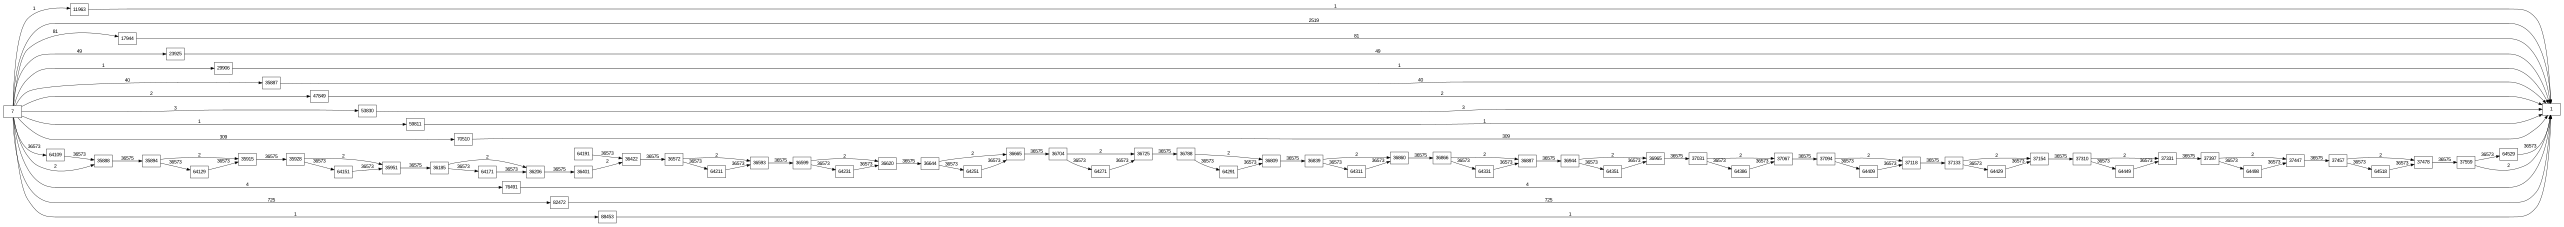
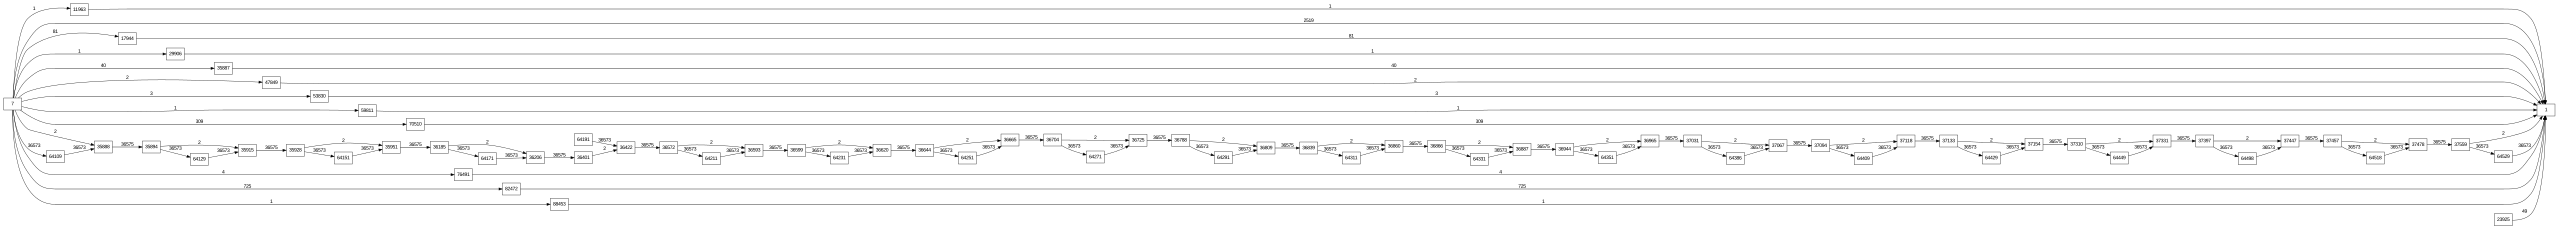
(71, 54) -> none
